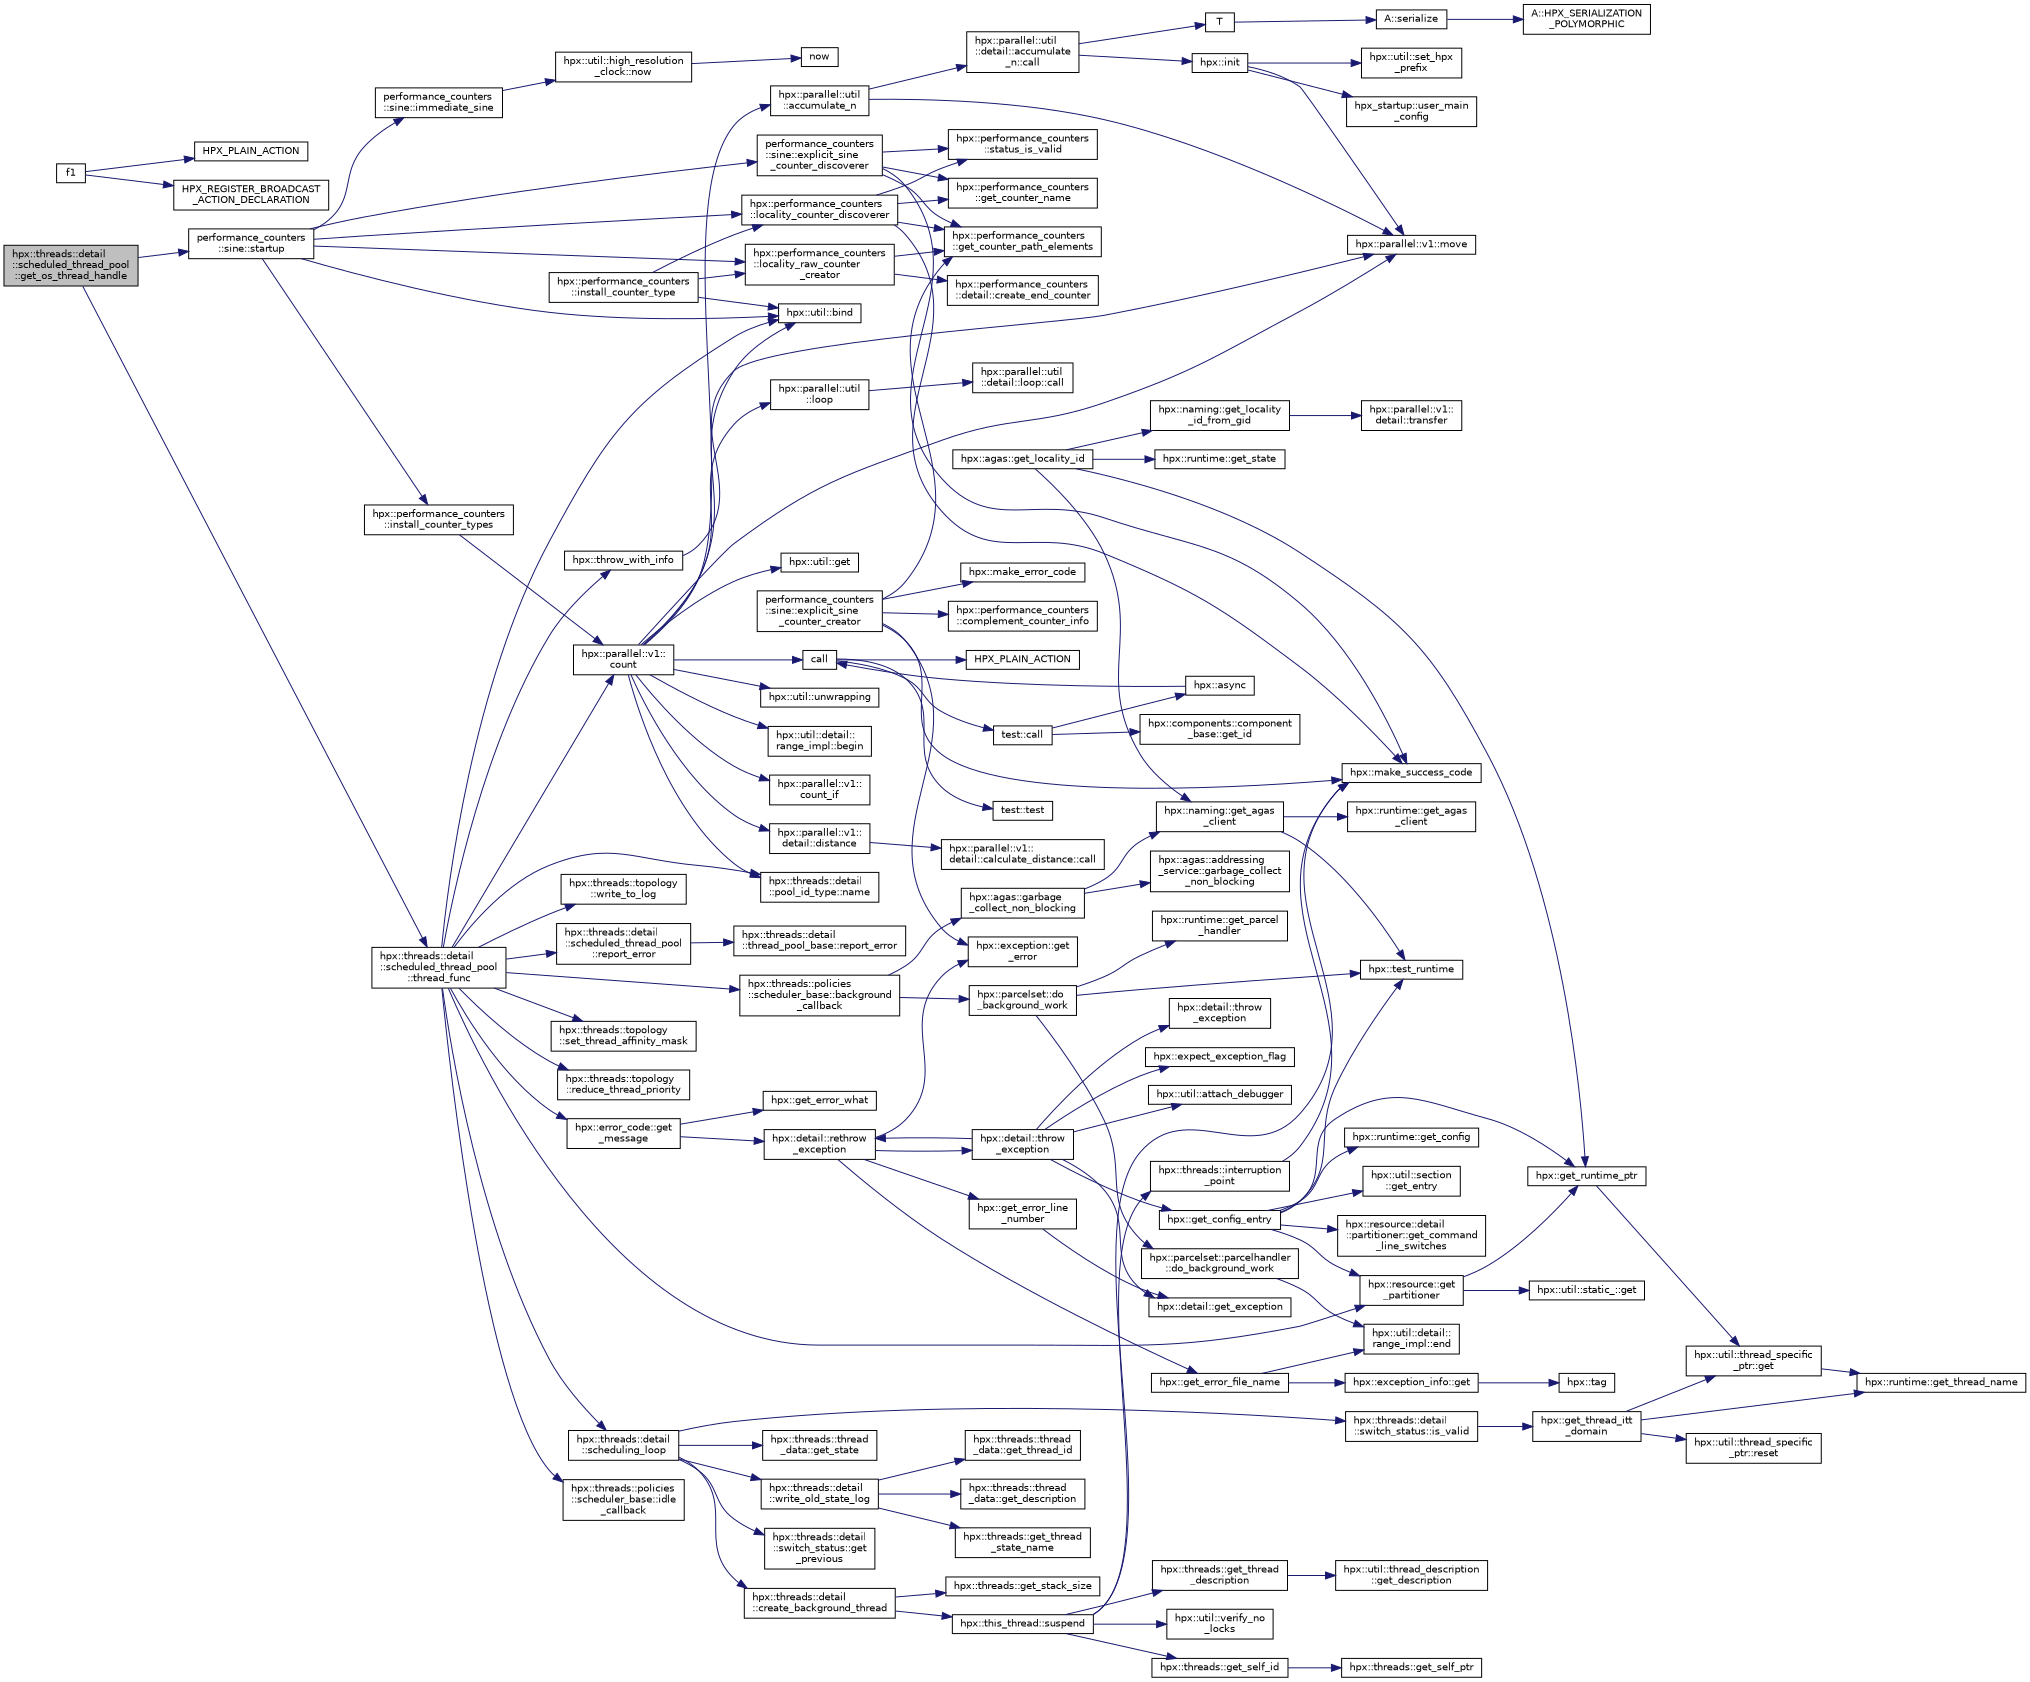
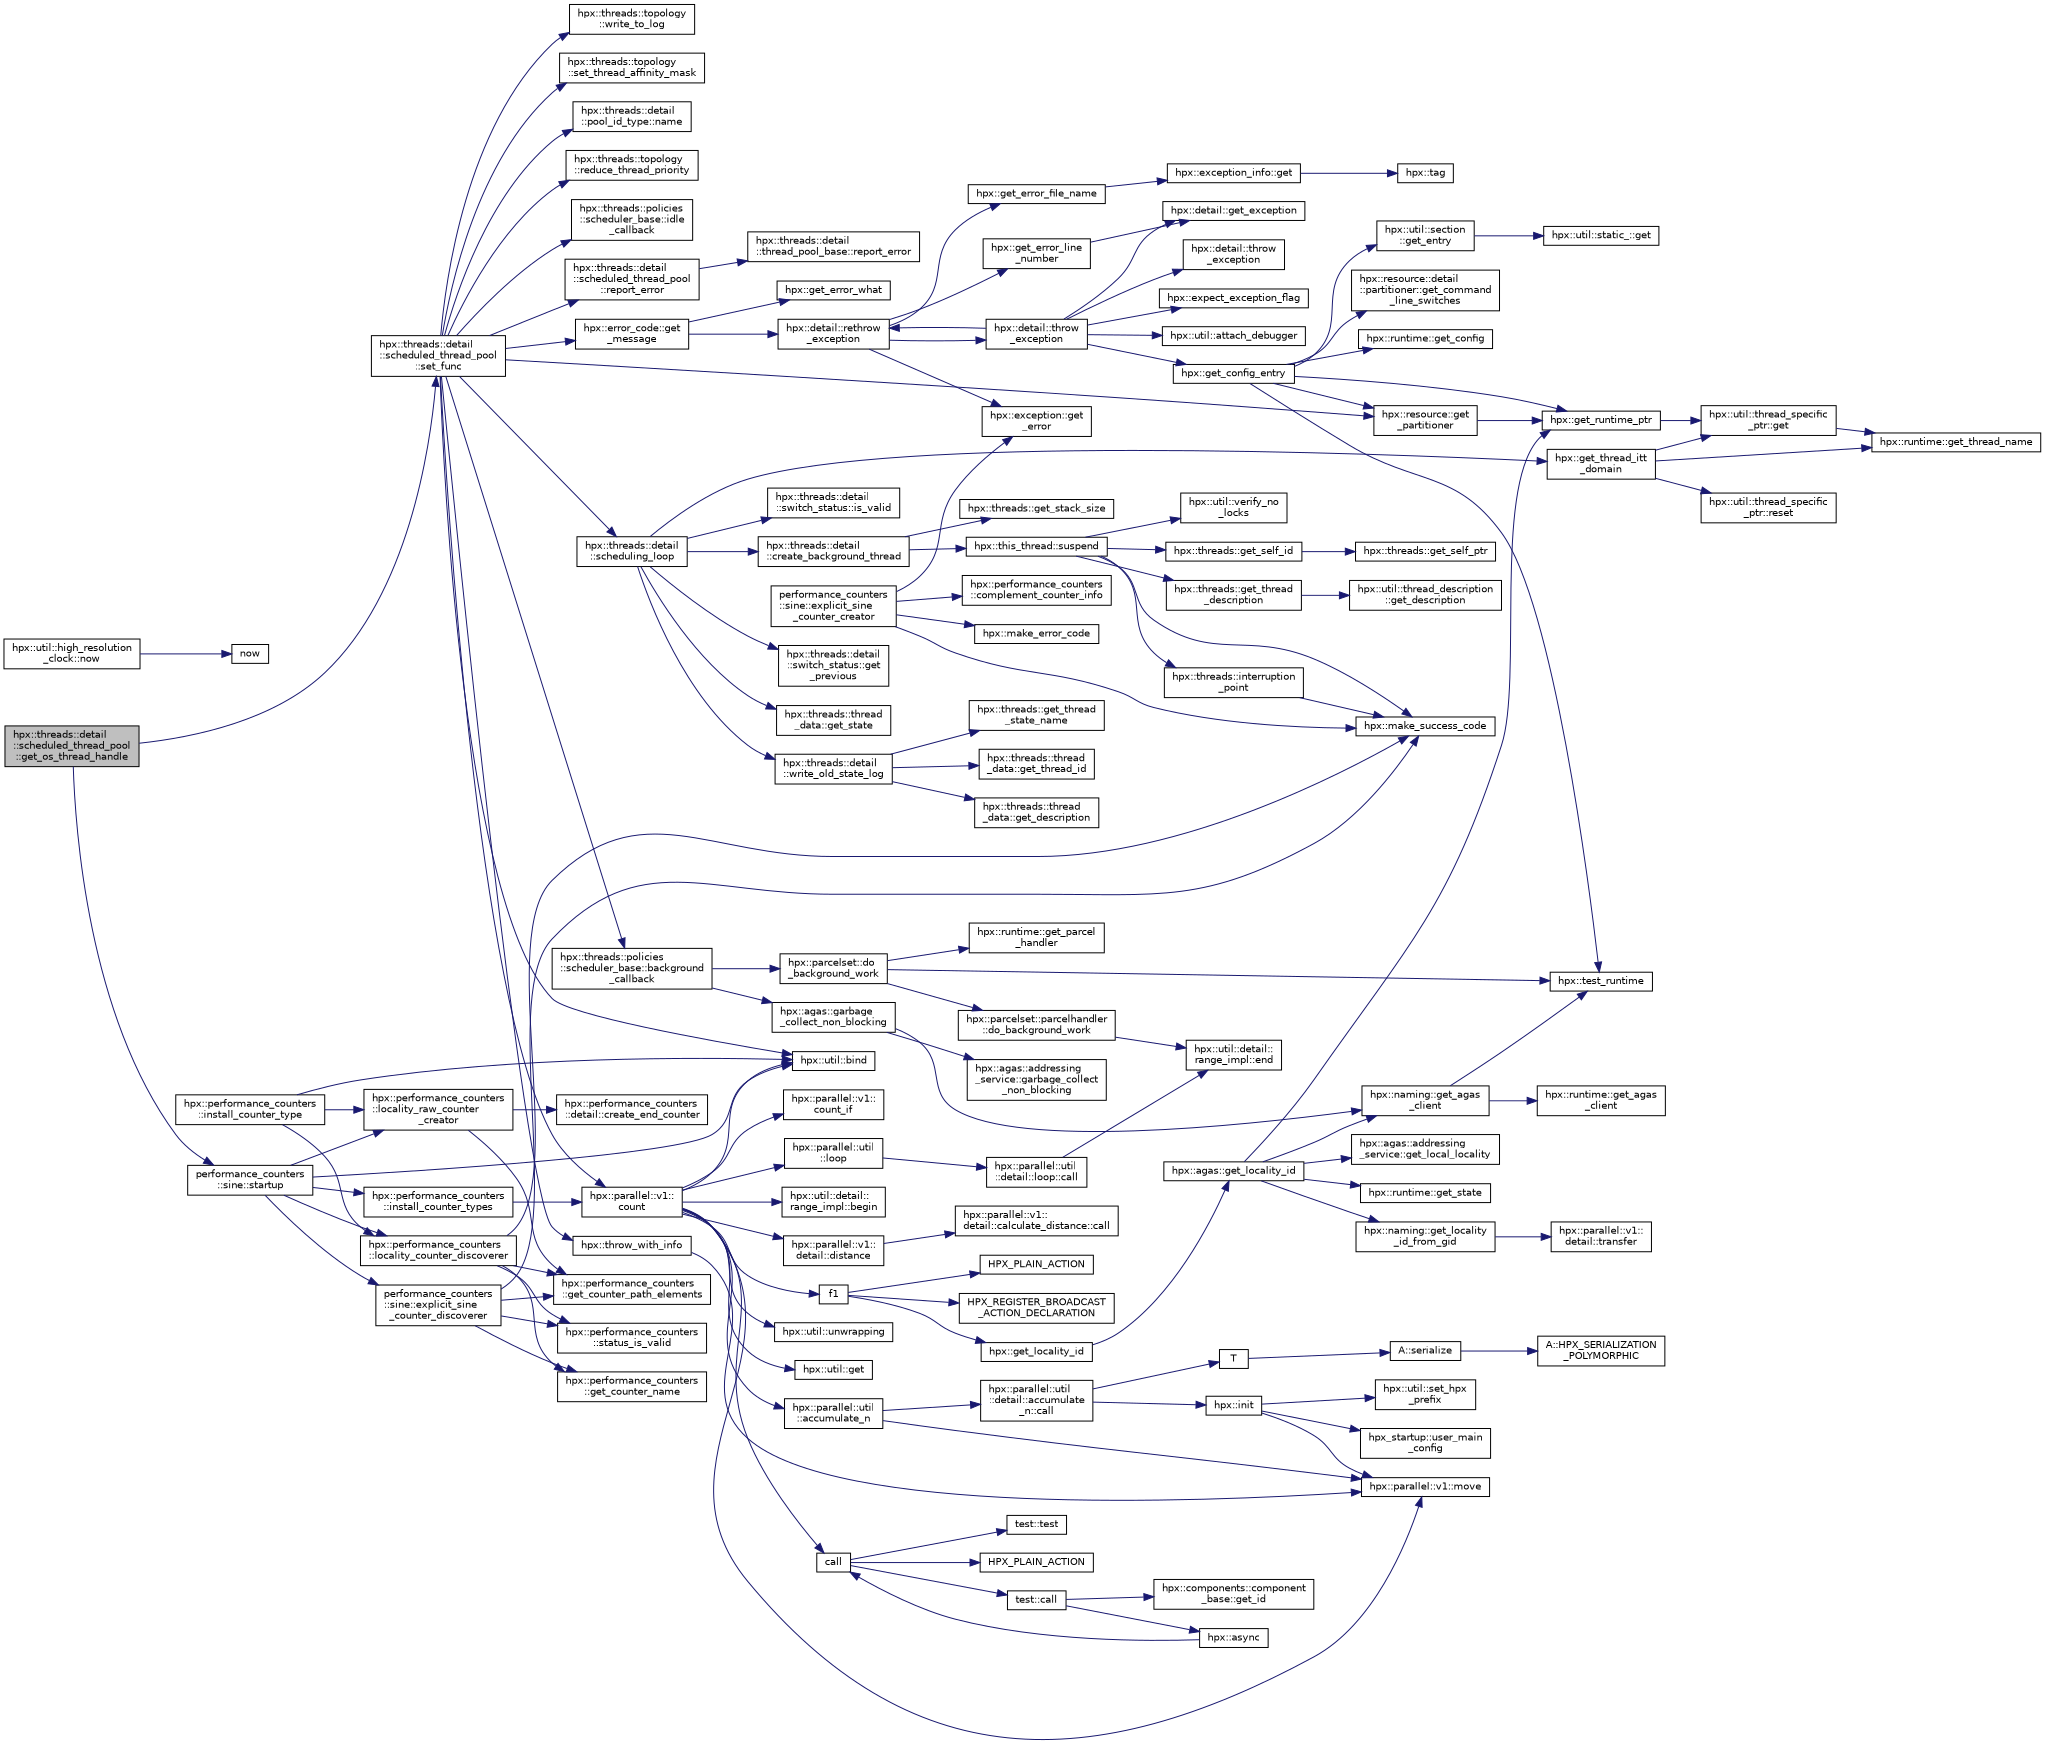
(439, 103) -> none
(926, 436) -> none
(672, 786) -> (745, 1274)
(439, 968) -> (438, 356)
none -> (1426, 1150)
(1491, 1290) -> (1504, 236)
none -> (1037, 1352)
(1308, 1363) -> (1131, 1116)
(1500, 1427) -> (1085, 451)
